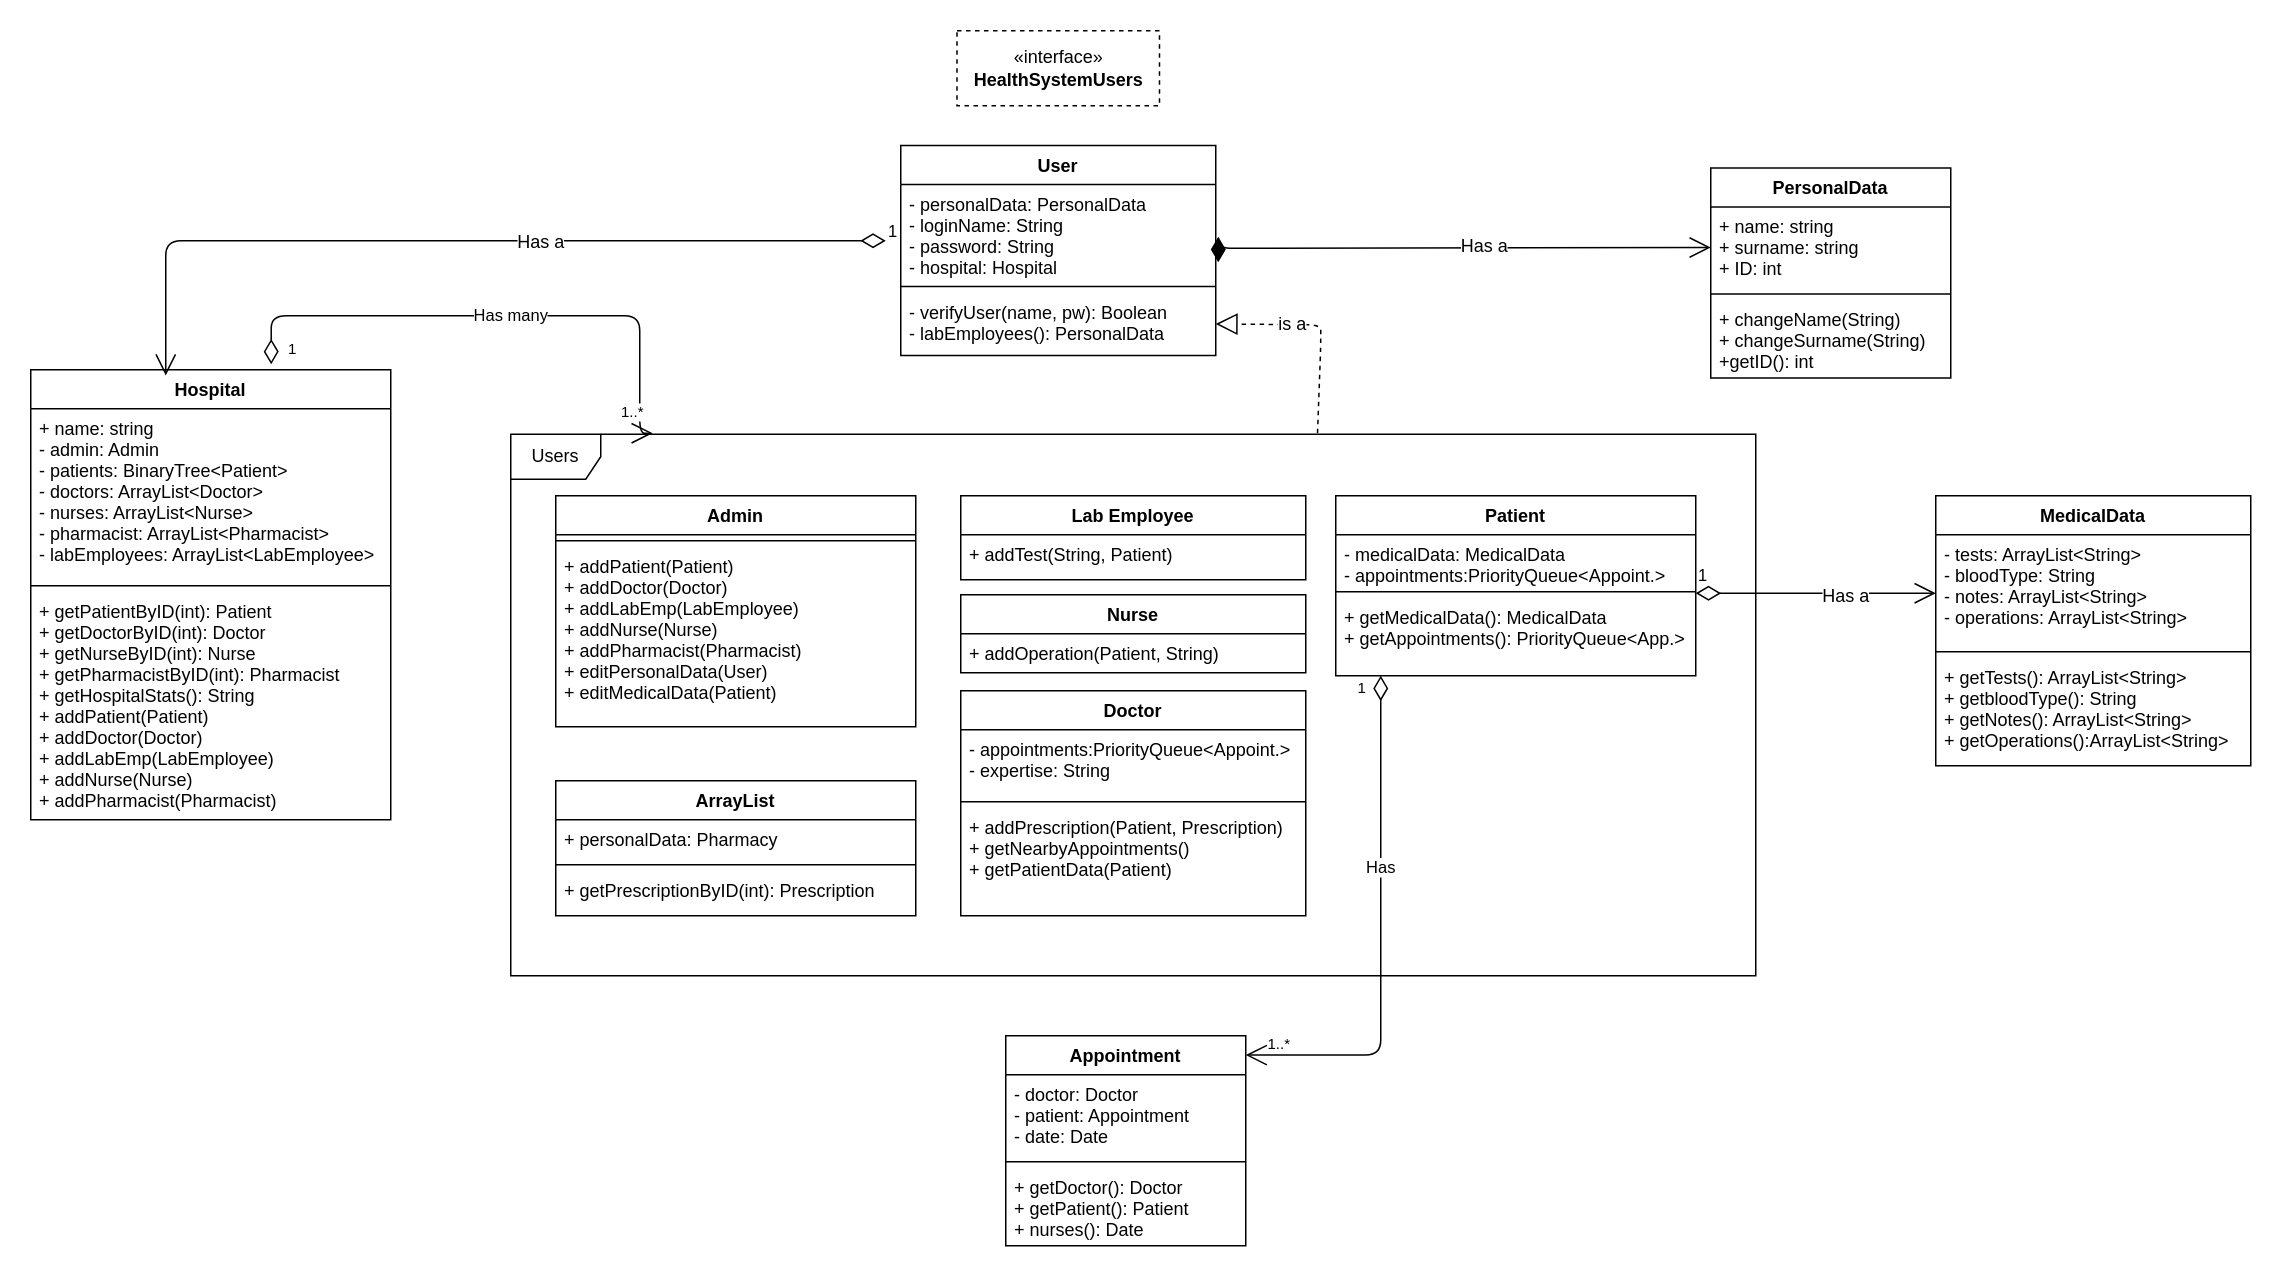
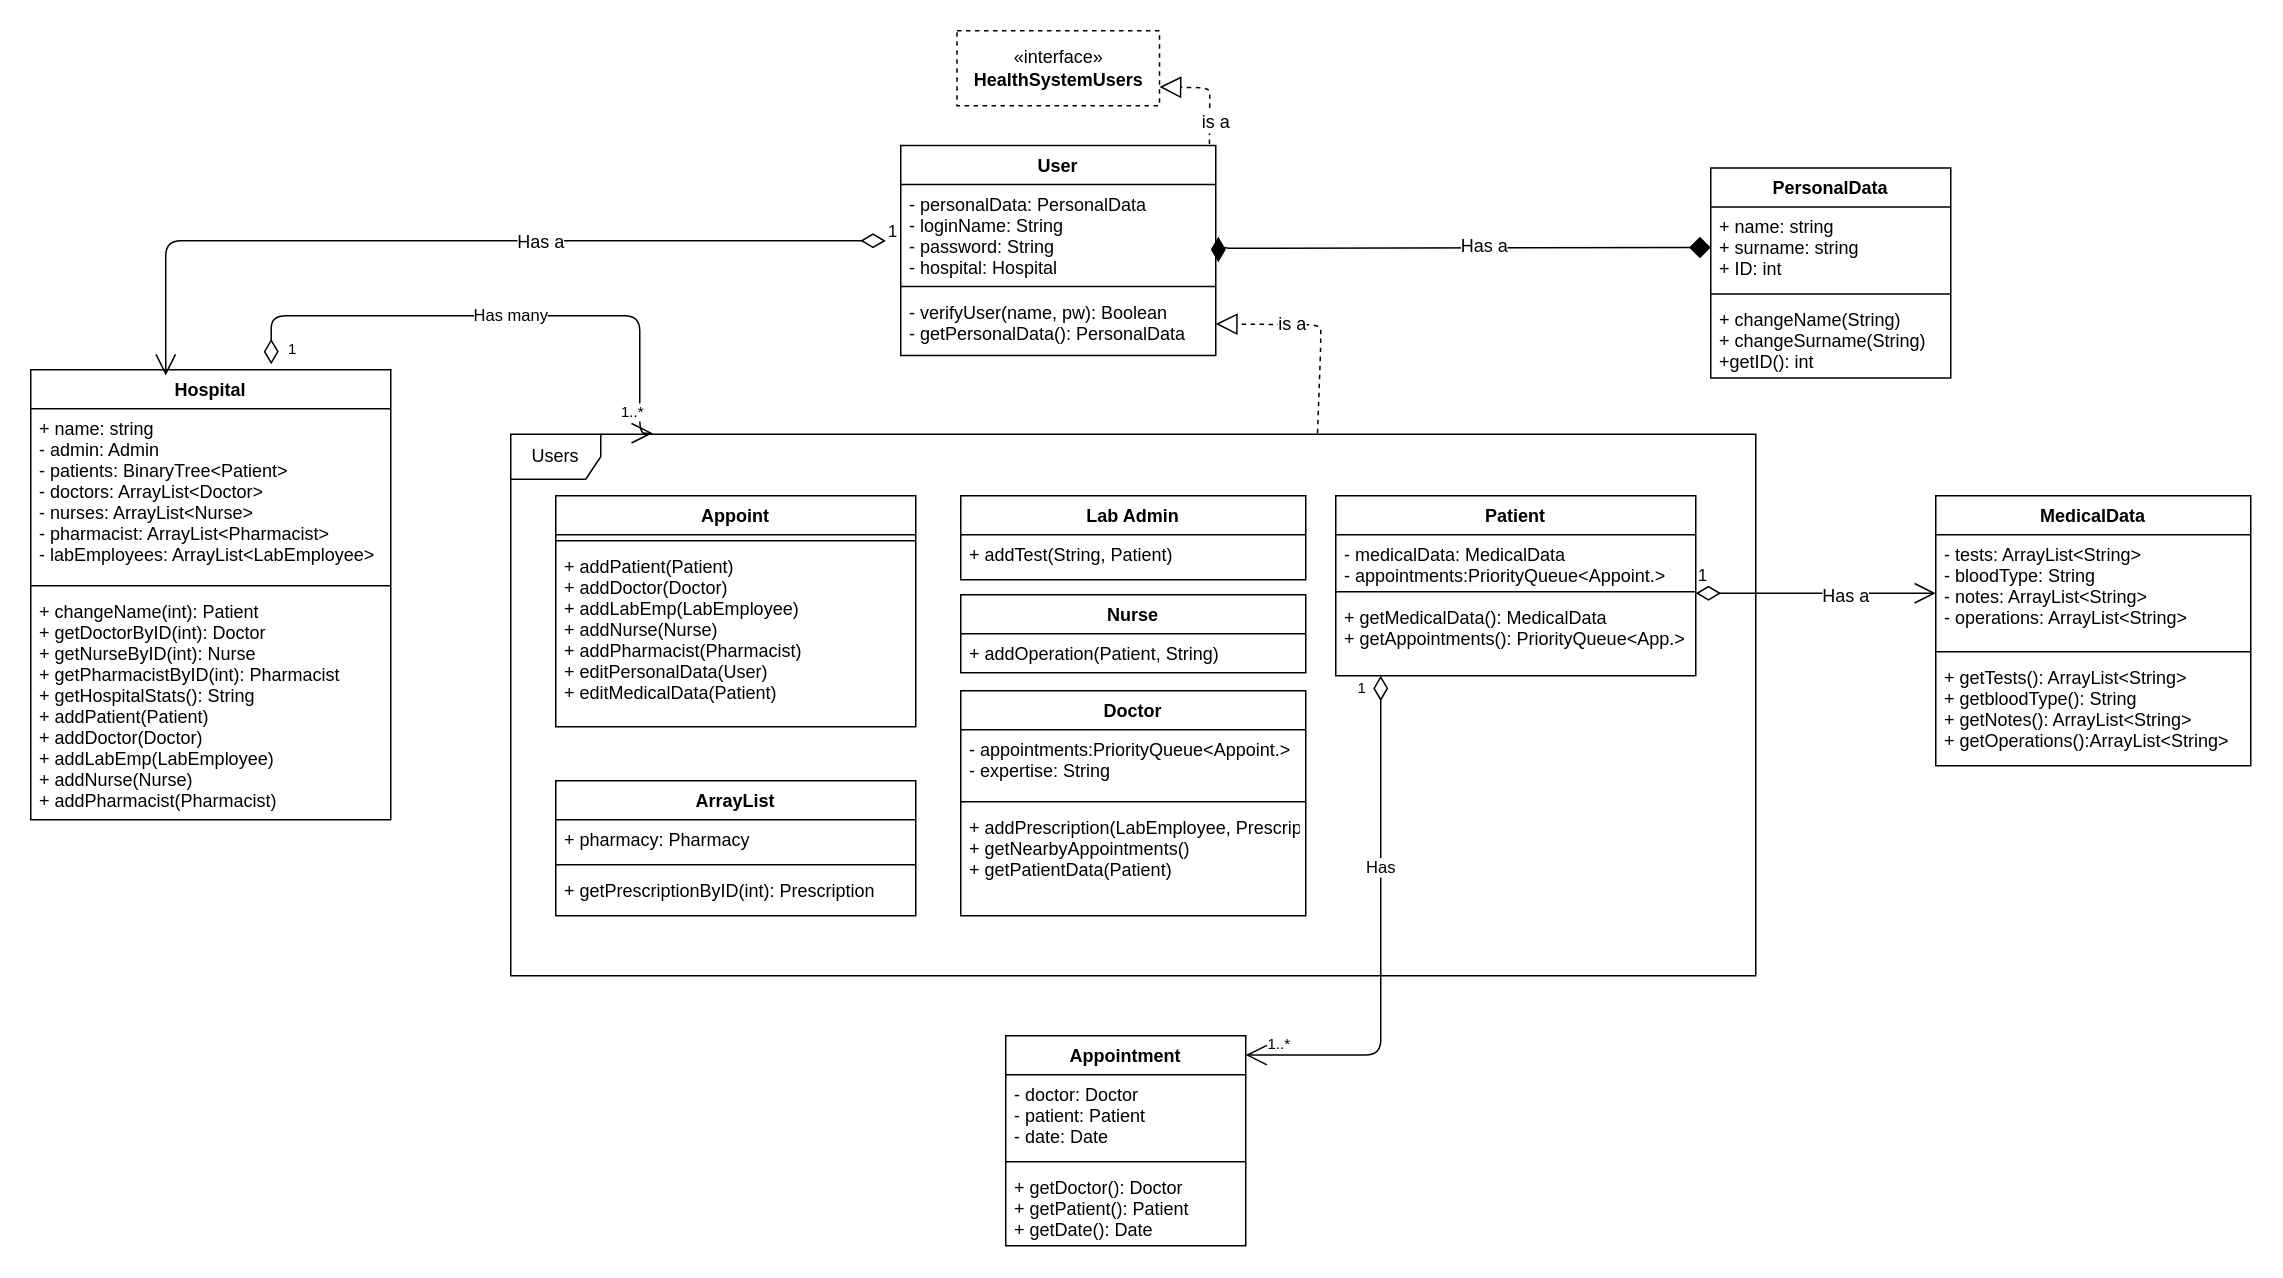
none -> (1210, 104)
(1697, 248) -> (1689, 248)
(1049, 313) -> (1049, 313)
(735, 516) -> (735, 516)
(1133, 516) -> (1133, 516)
(176, 612) -> (158, 612)
(1152, 828) -> (1172, 828)
(676, 840) -> (658, 840)
(1088, 1095) -> (1088, 1095)
(1113, 1188) -> (1113, 1188)
